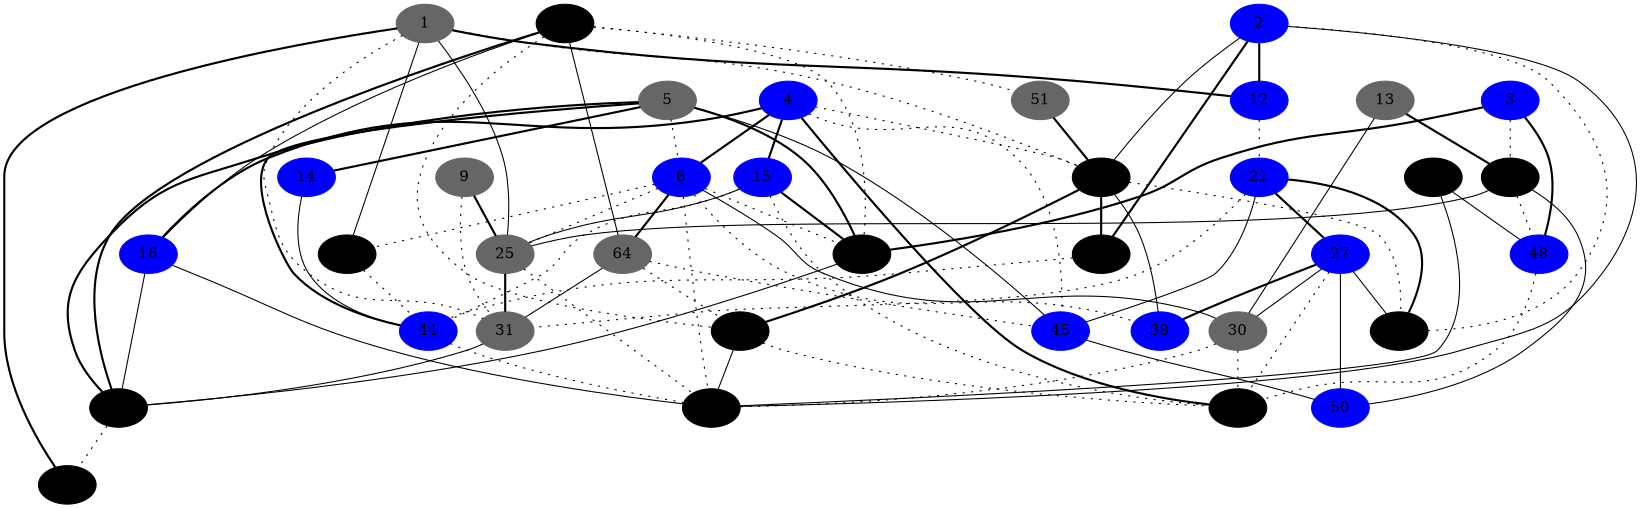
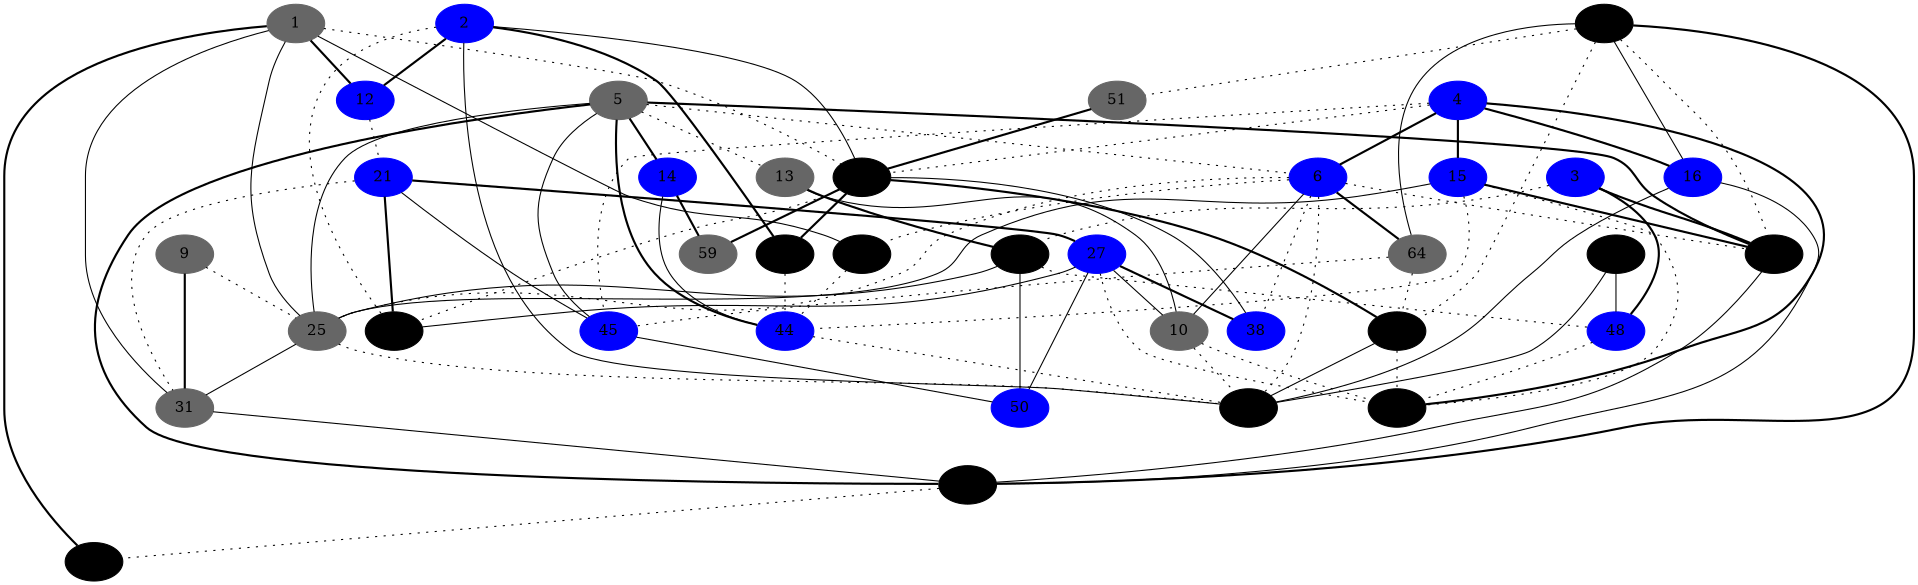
none -> (693, 135)
none -> (357, 150)
(484, 215) -> (251, 293)
none -> (708, 254)
(463, 259) -> (185, 331)
(583, 281) -> none
(505, 283) -> (251, 370)
(338, 291) -> (86, 173)
(1238, 331) -> (1179, 331)
